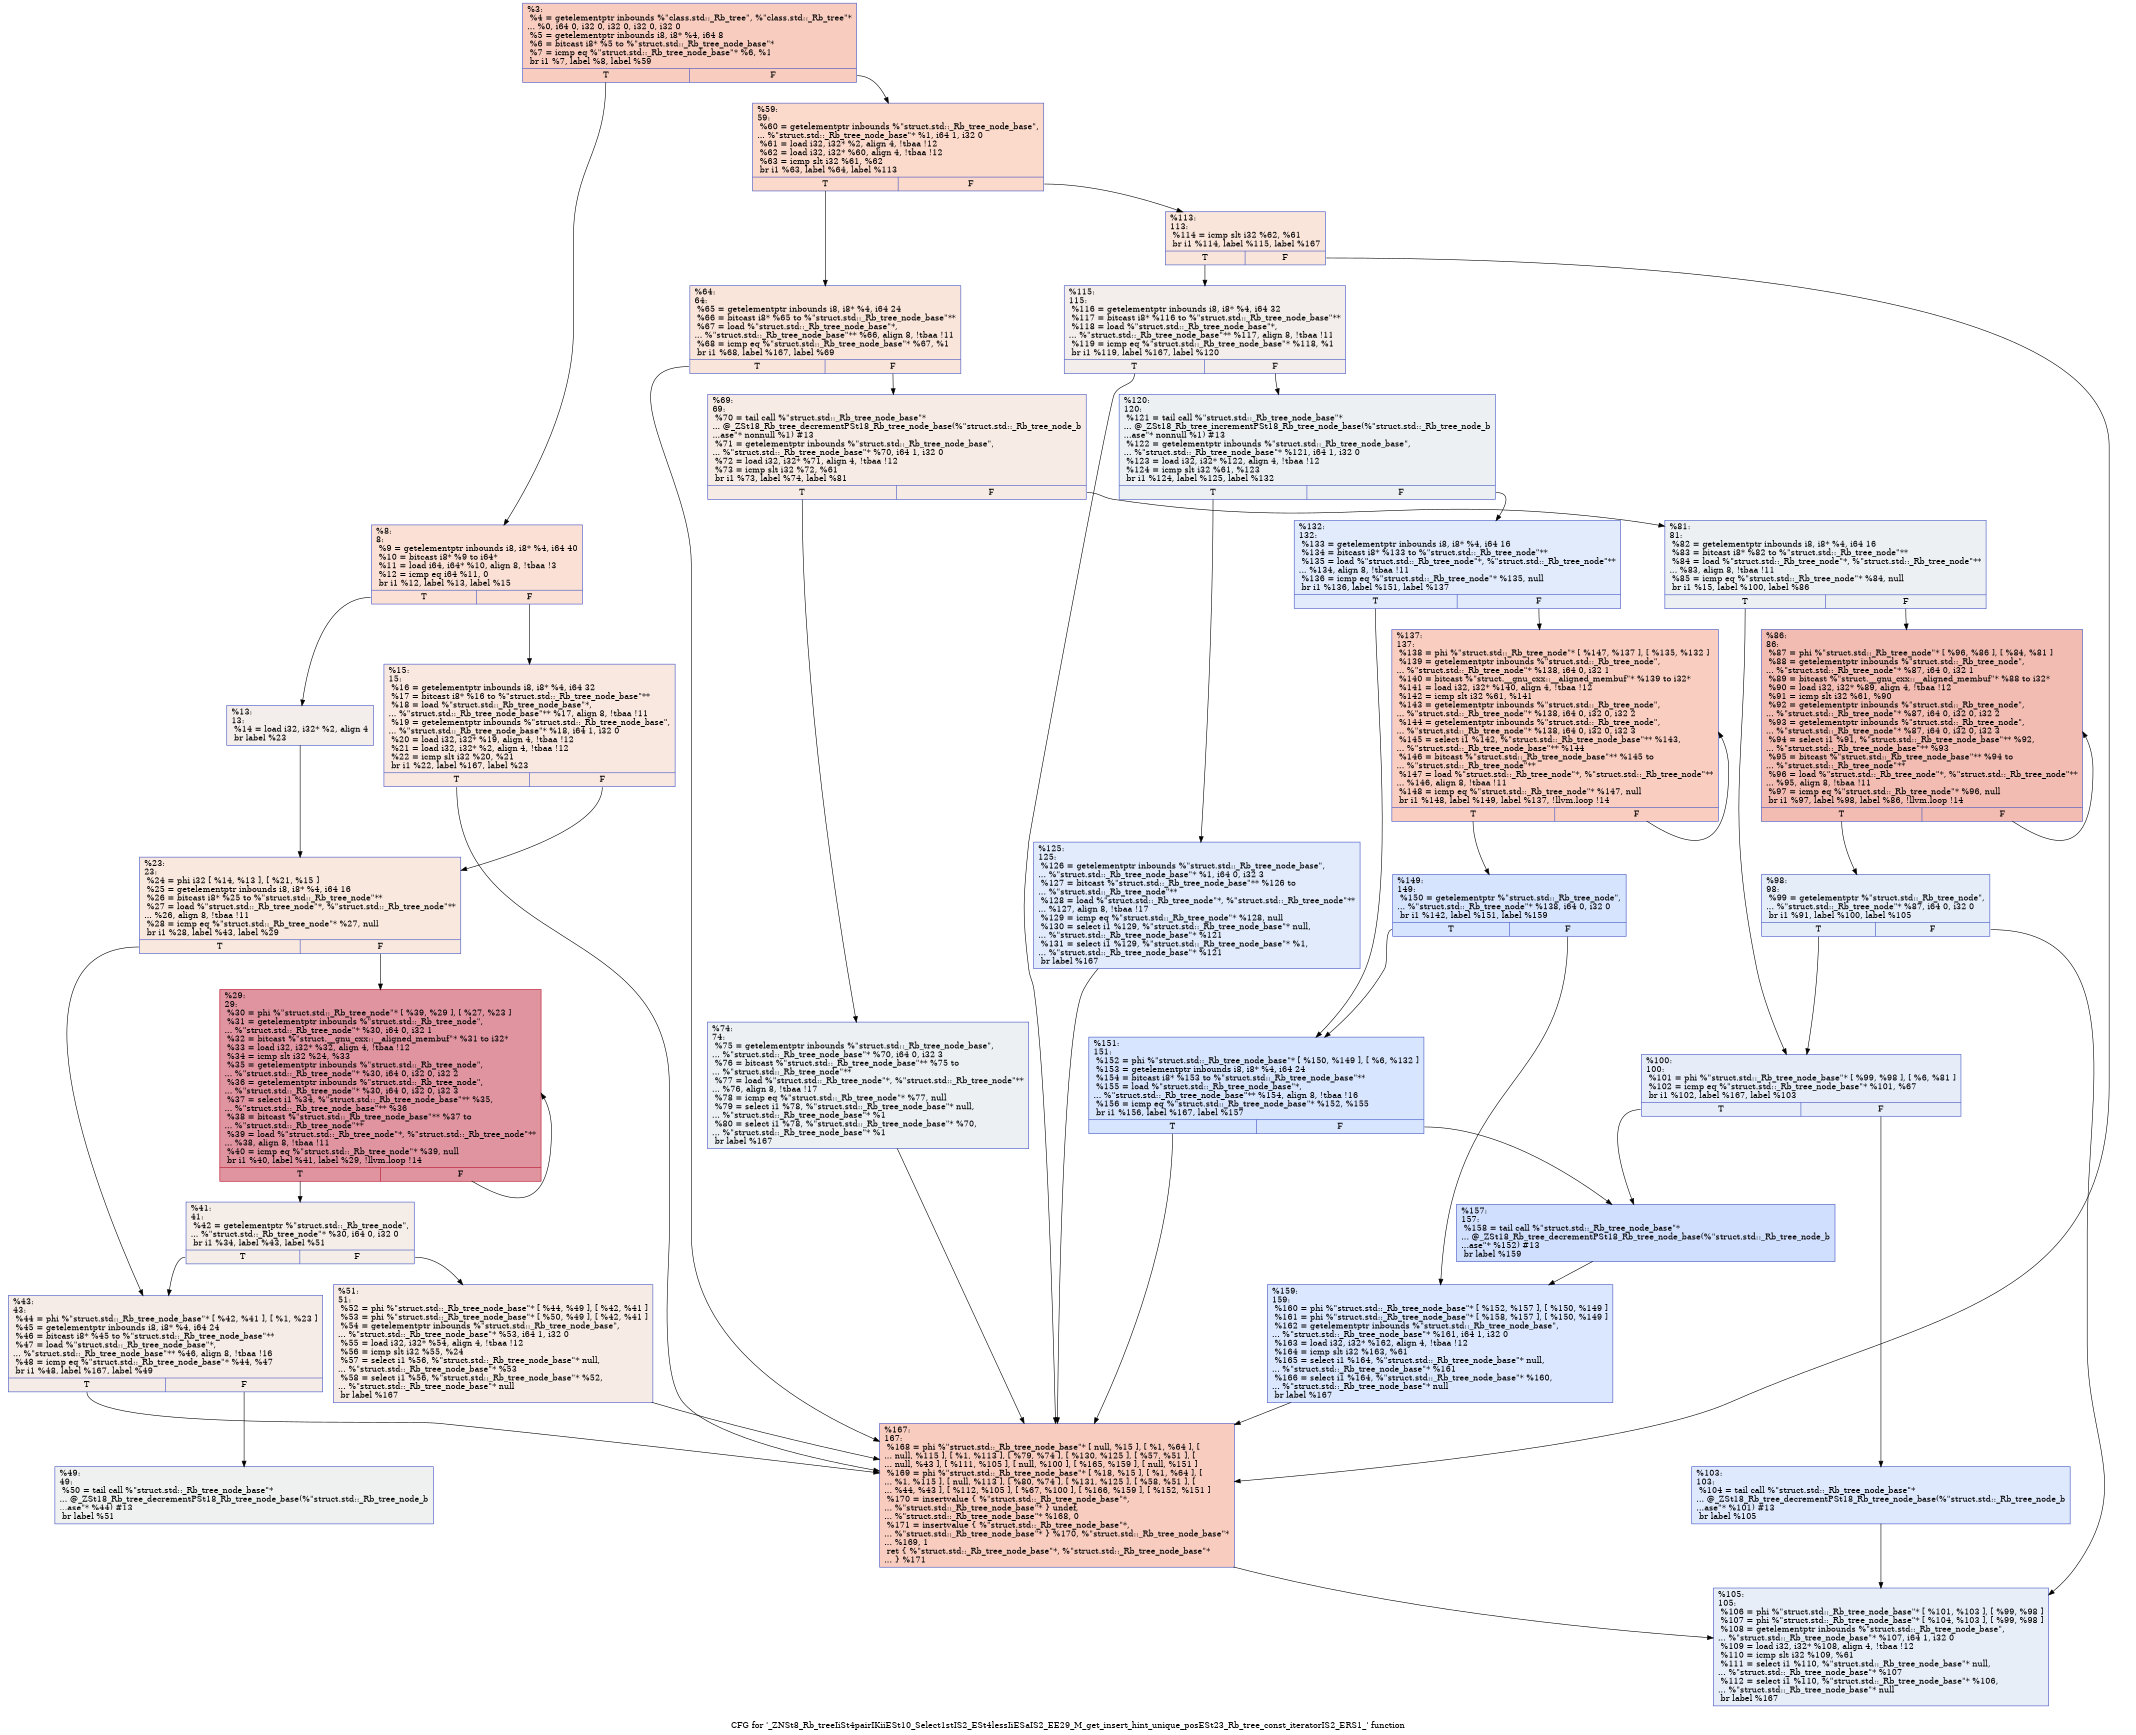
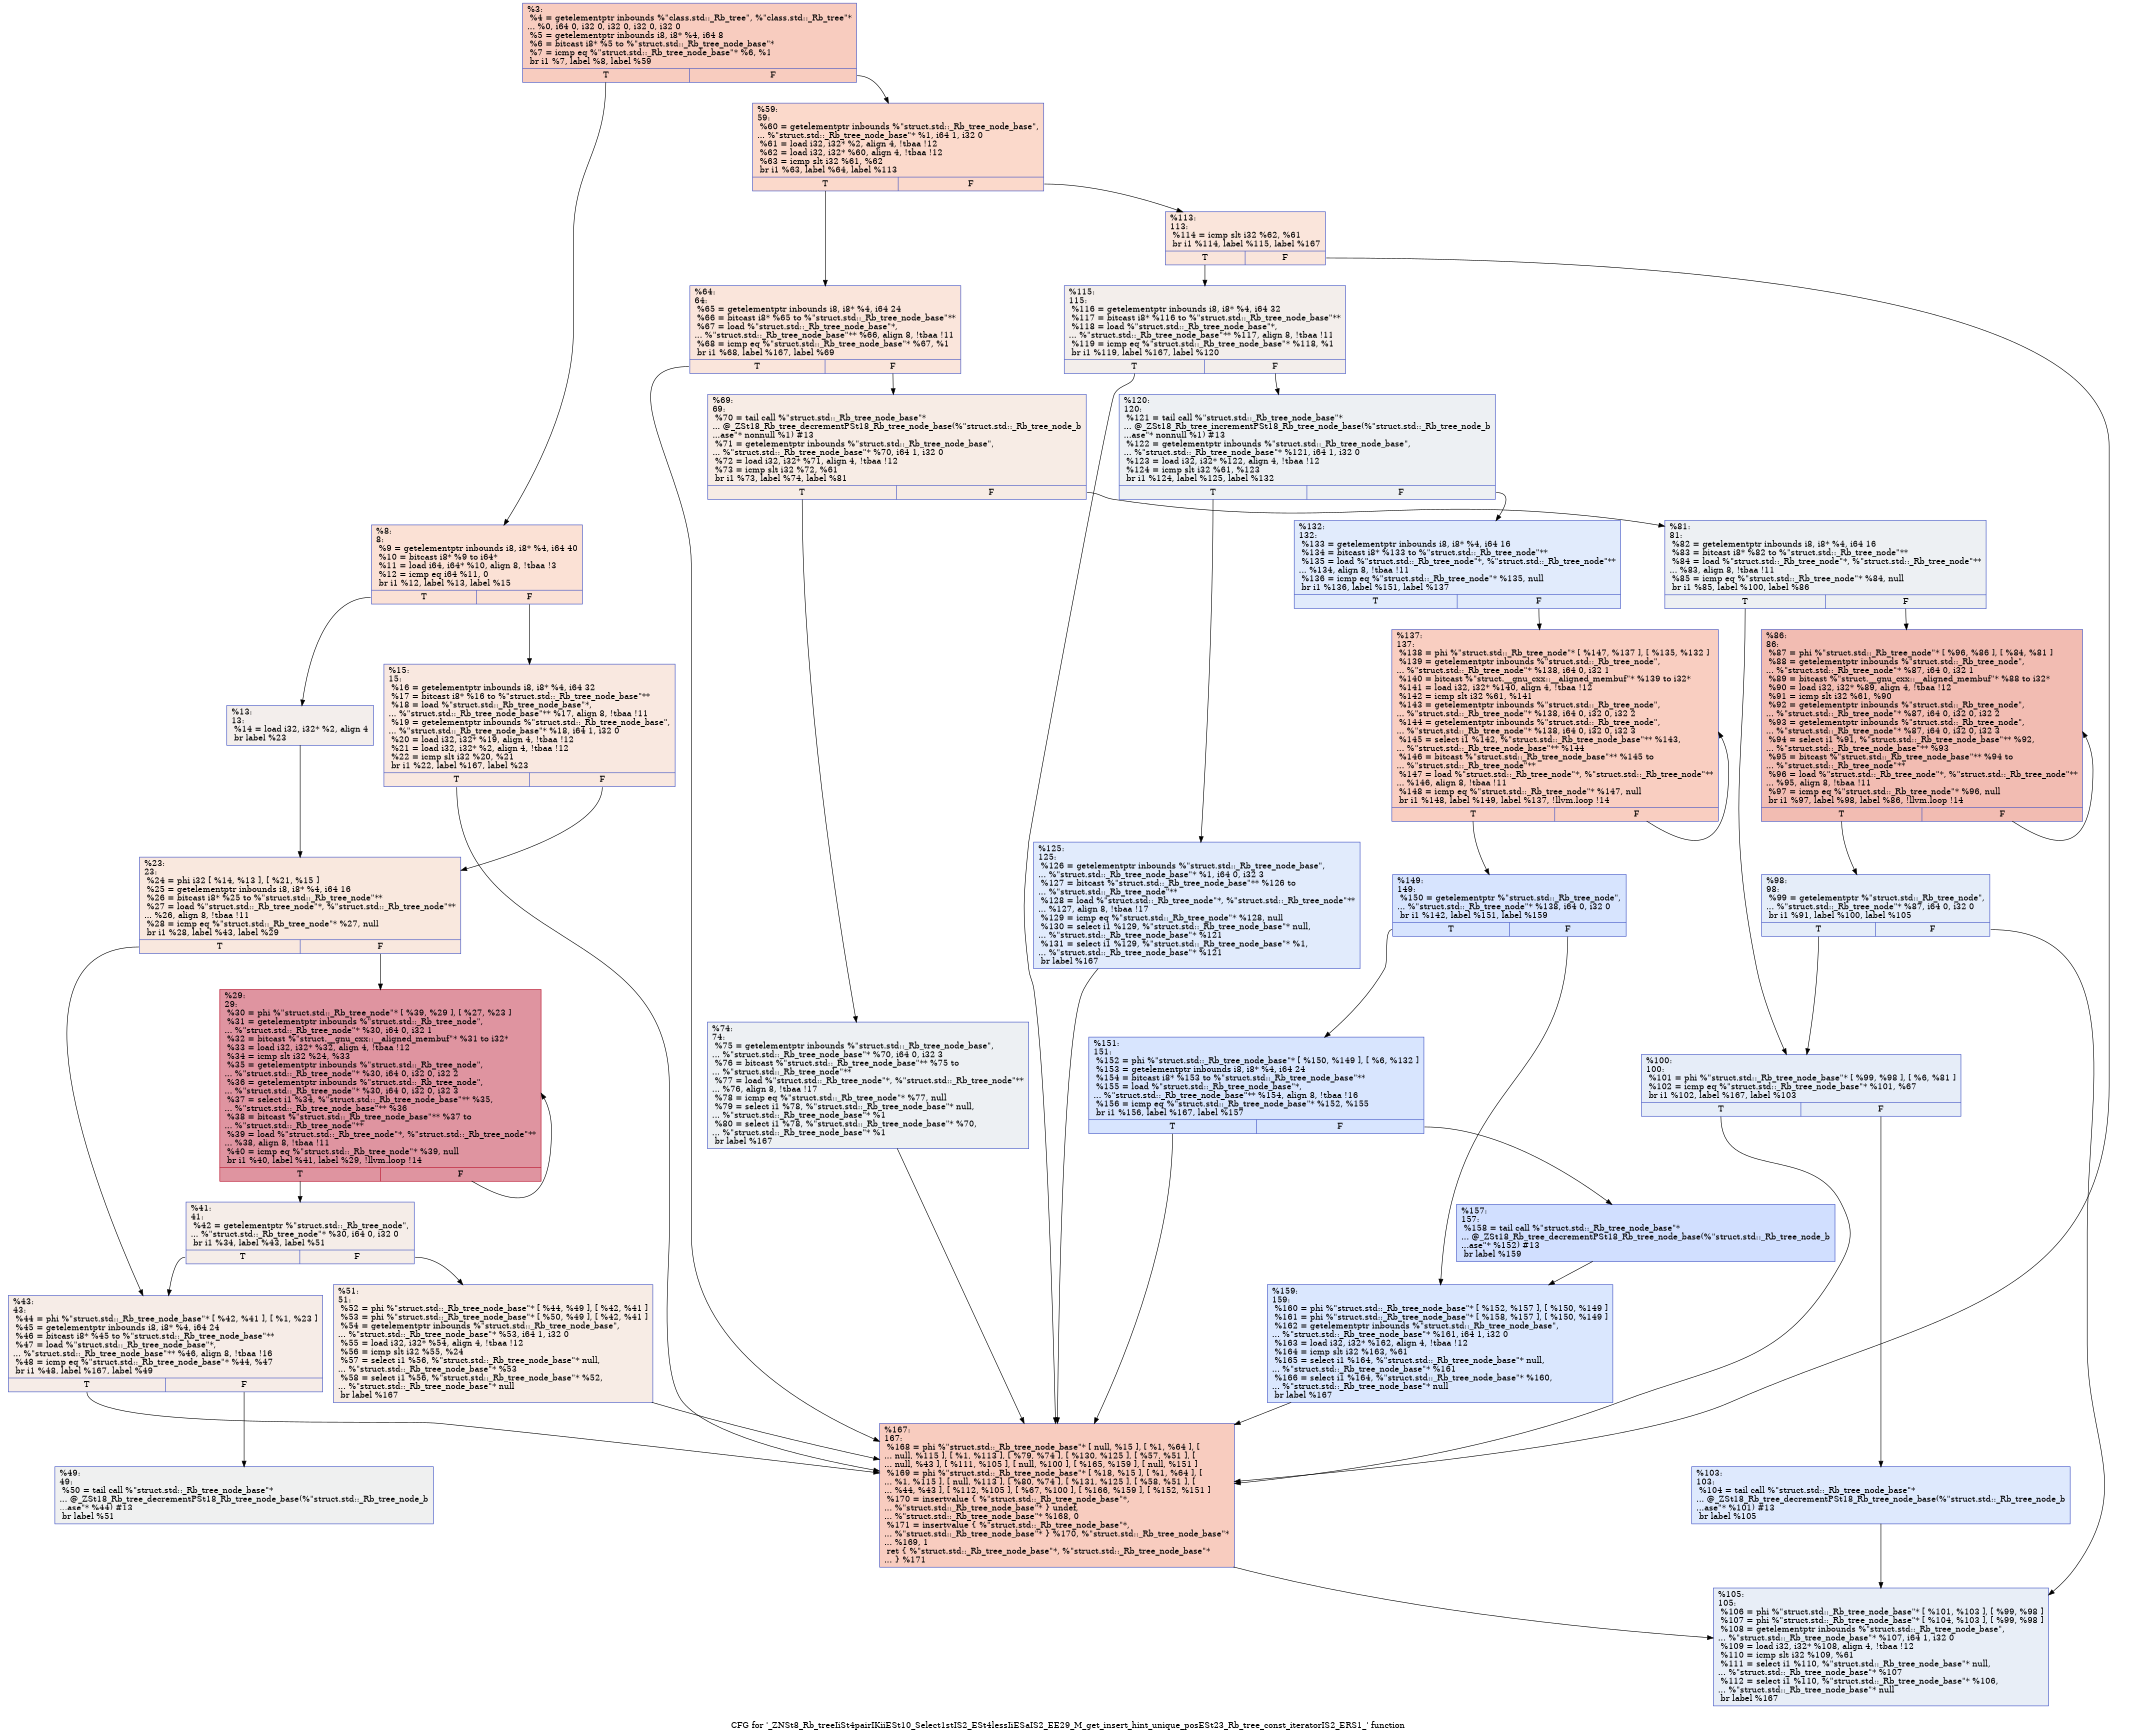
(1740, 588) -> (1740, 588)
(1382, 829) -> none
(1618, 1149) -> (1669, 1385)
